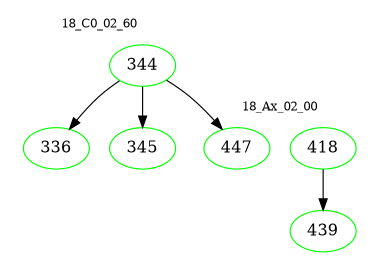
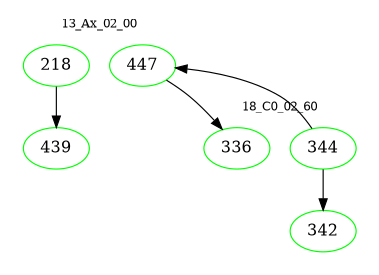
(97, 99) -> (202, 108)
(280, 108) -> (99, 25)
(143, 148) -> (323, 231)
(323, 148) -> (56, 66)
